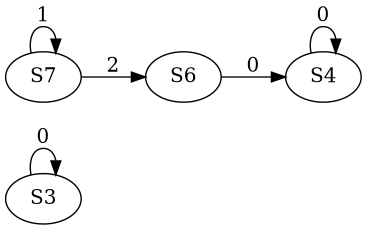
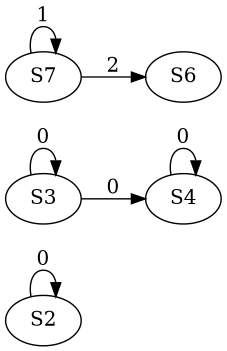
(246, 77) -> (106, 199)
none -> (43, 321)
